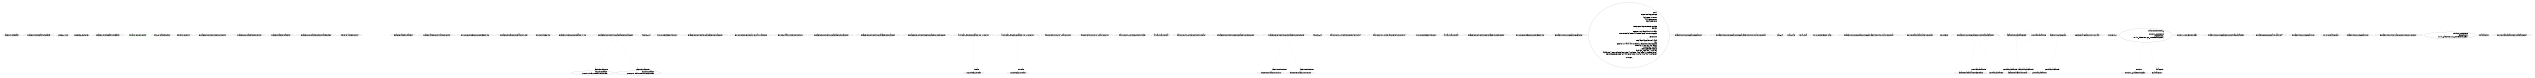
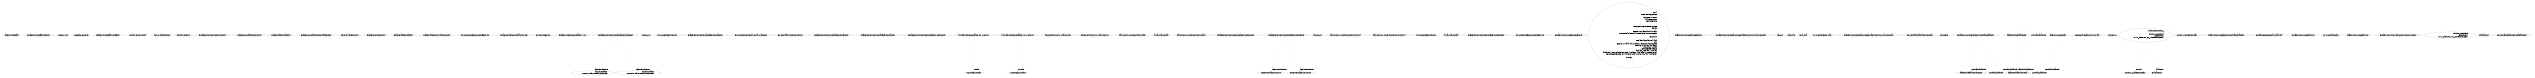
(39, 35) -> (39, 35)
none -> (376, 35)
(1971, 73) -> (1971, 73)
